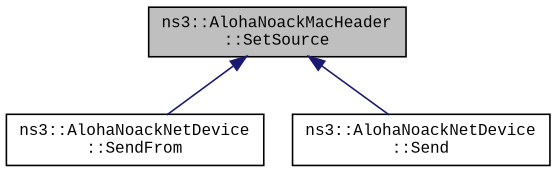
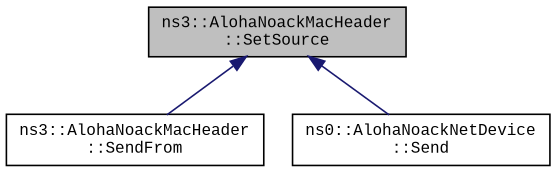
(135, 140) -> (135, 140)
(421, 140) -> (421, 140)
